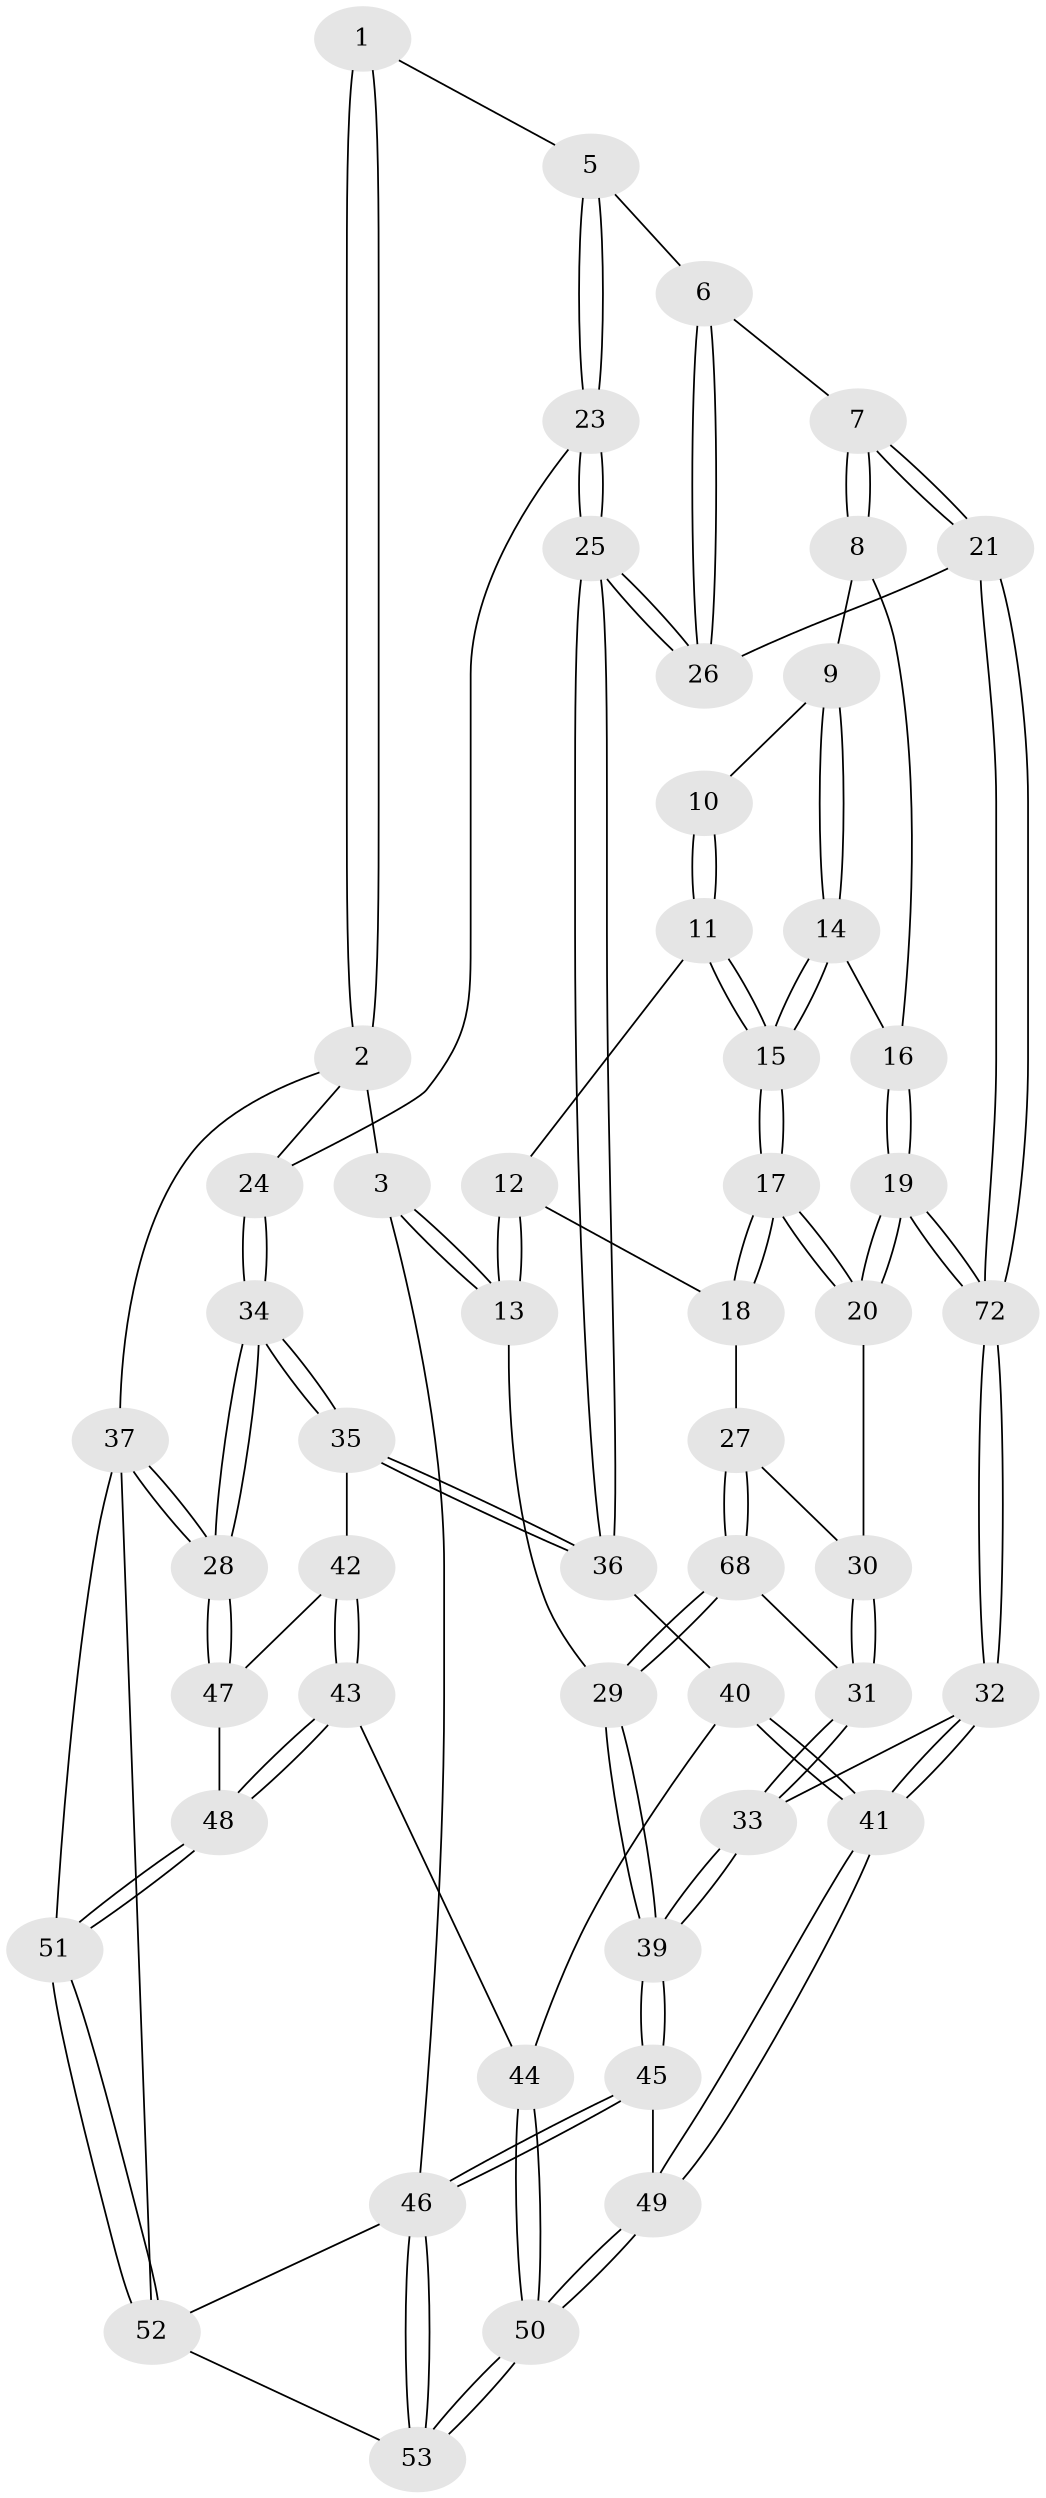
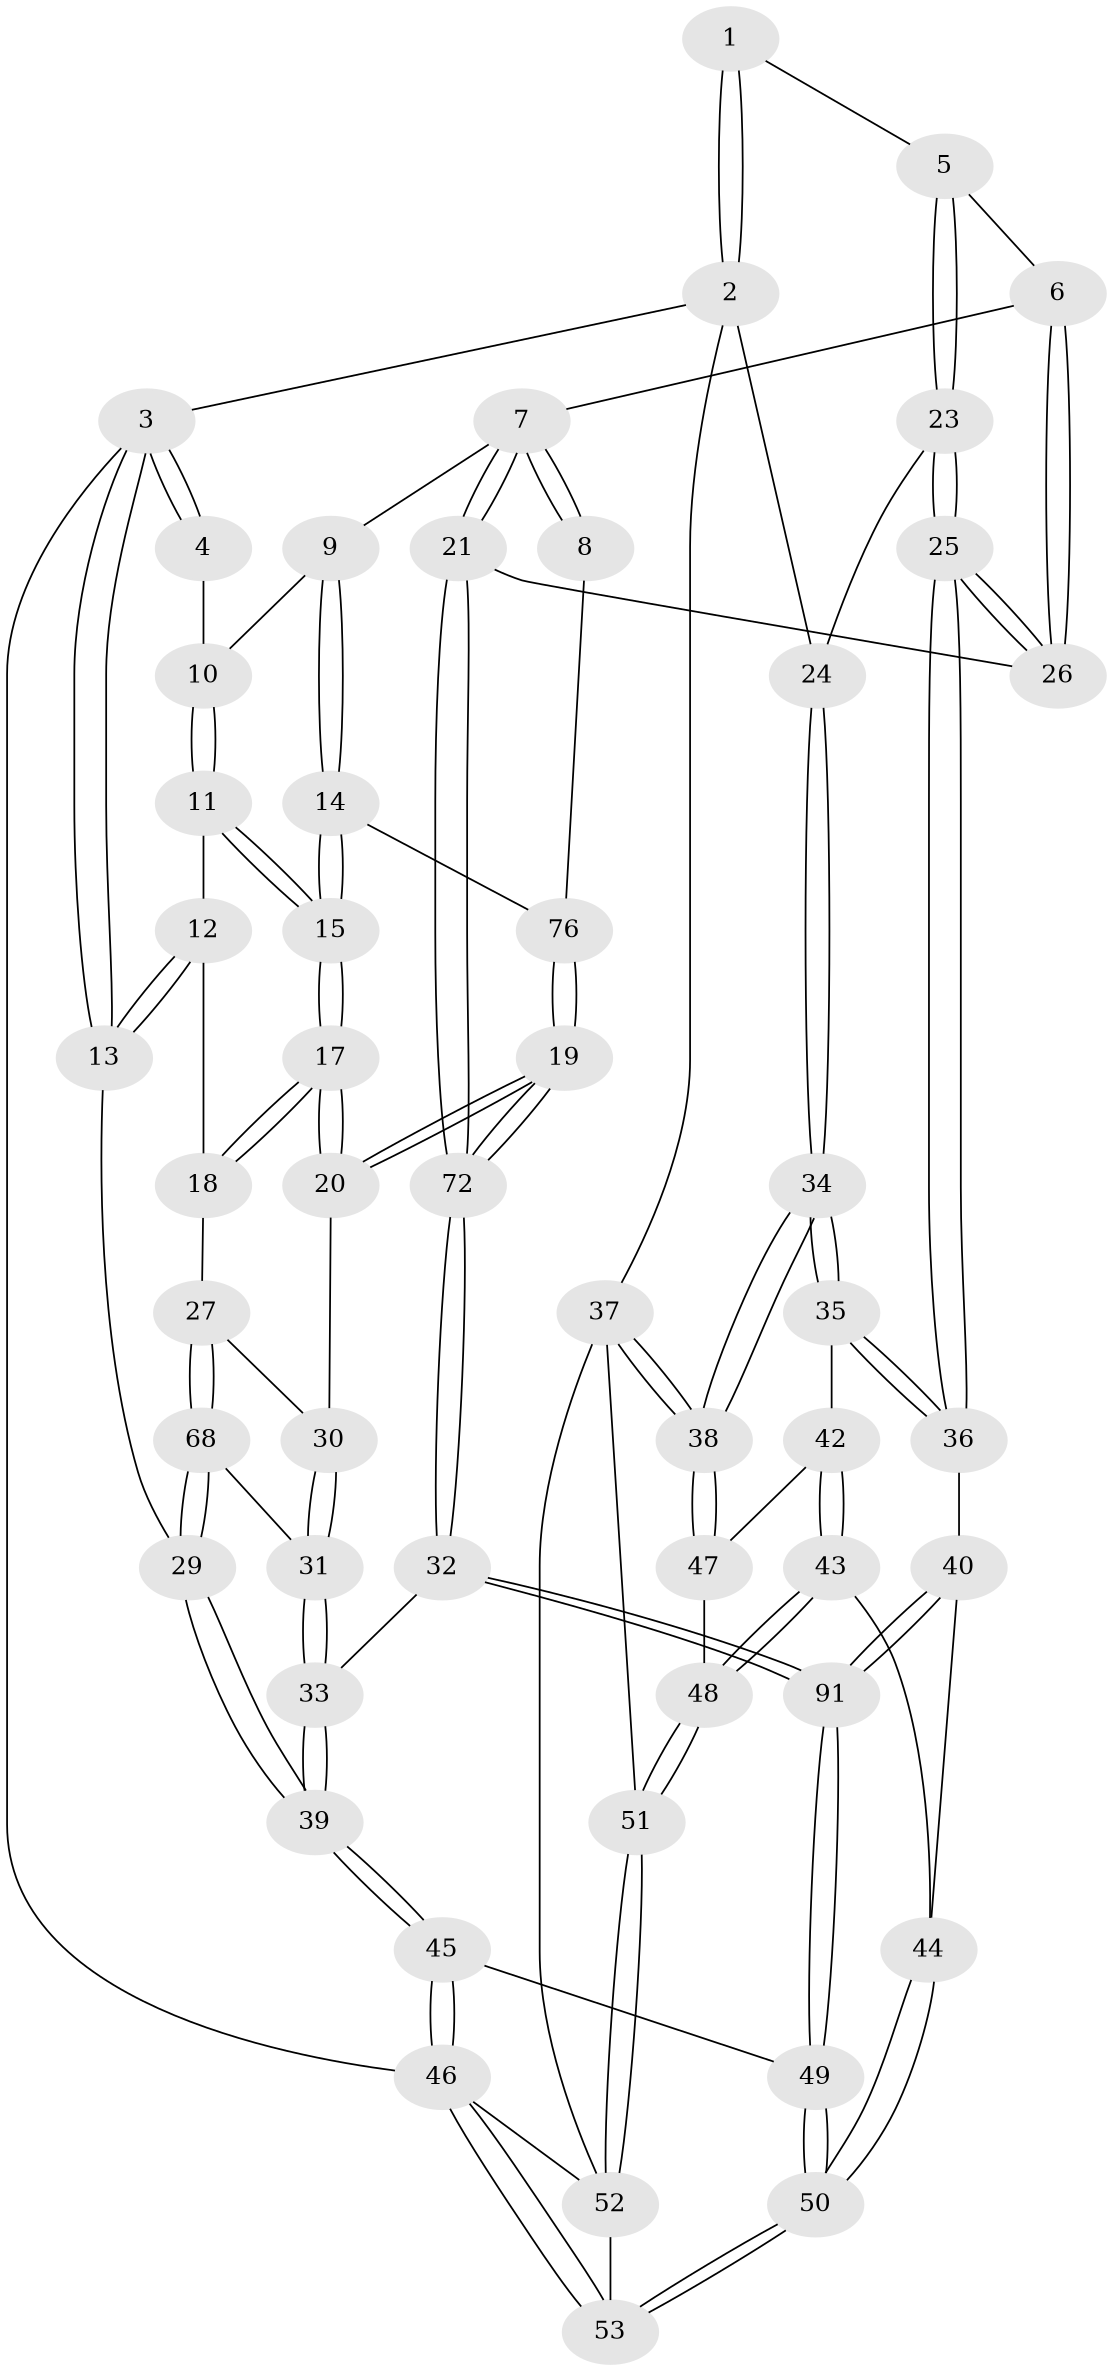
none -> (203, 549)
(848, 599) -> (426, 485)
(899, 1058) -> (564, 931)
(219, 1568) -> (704, 1440)
(876, 1823) -> (832, 1695)
